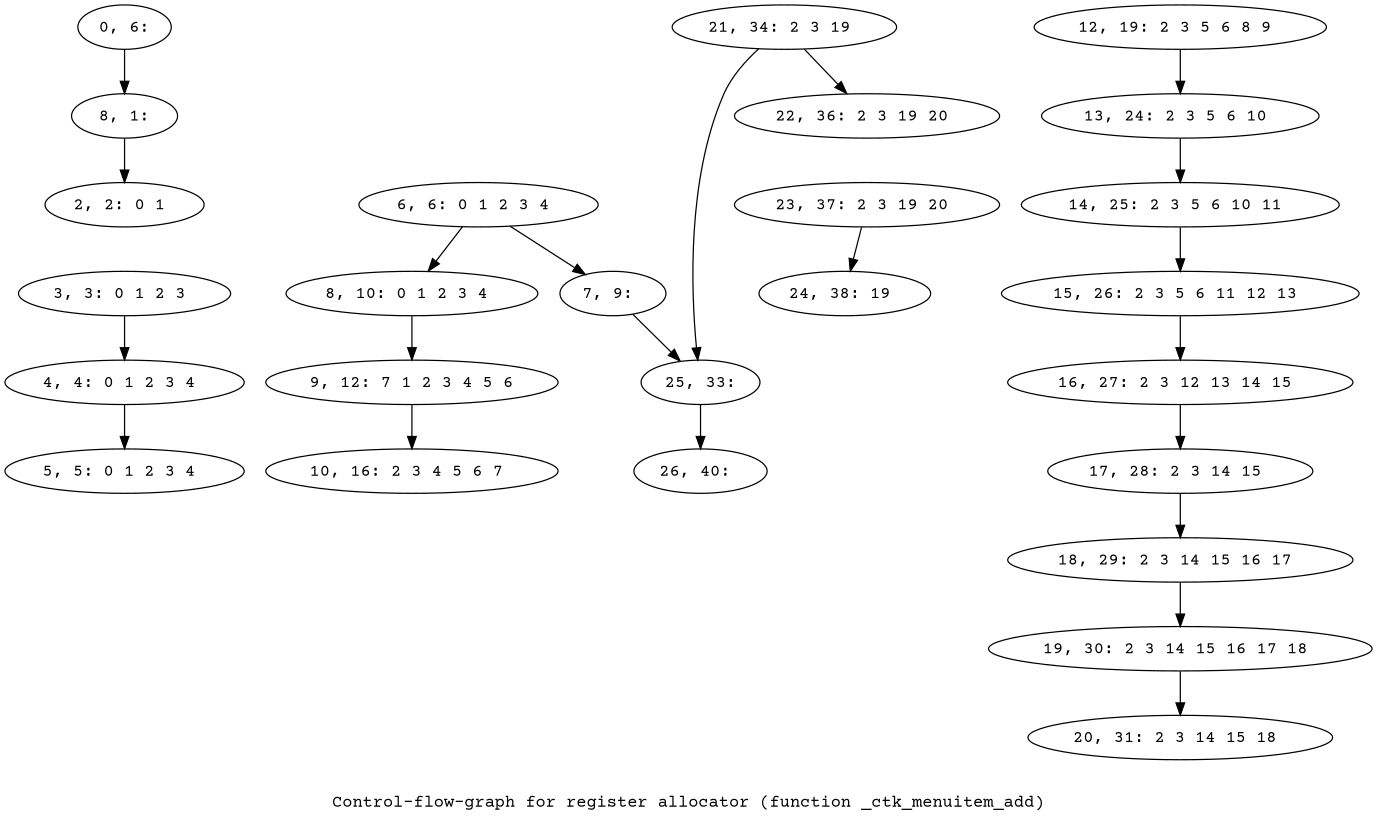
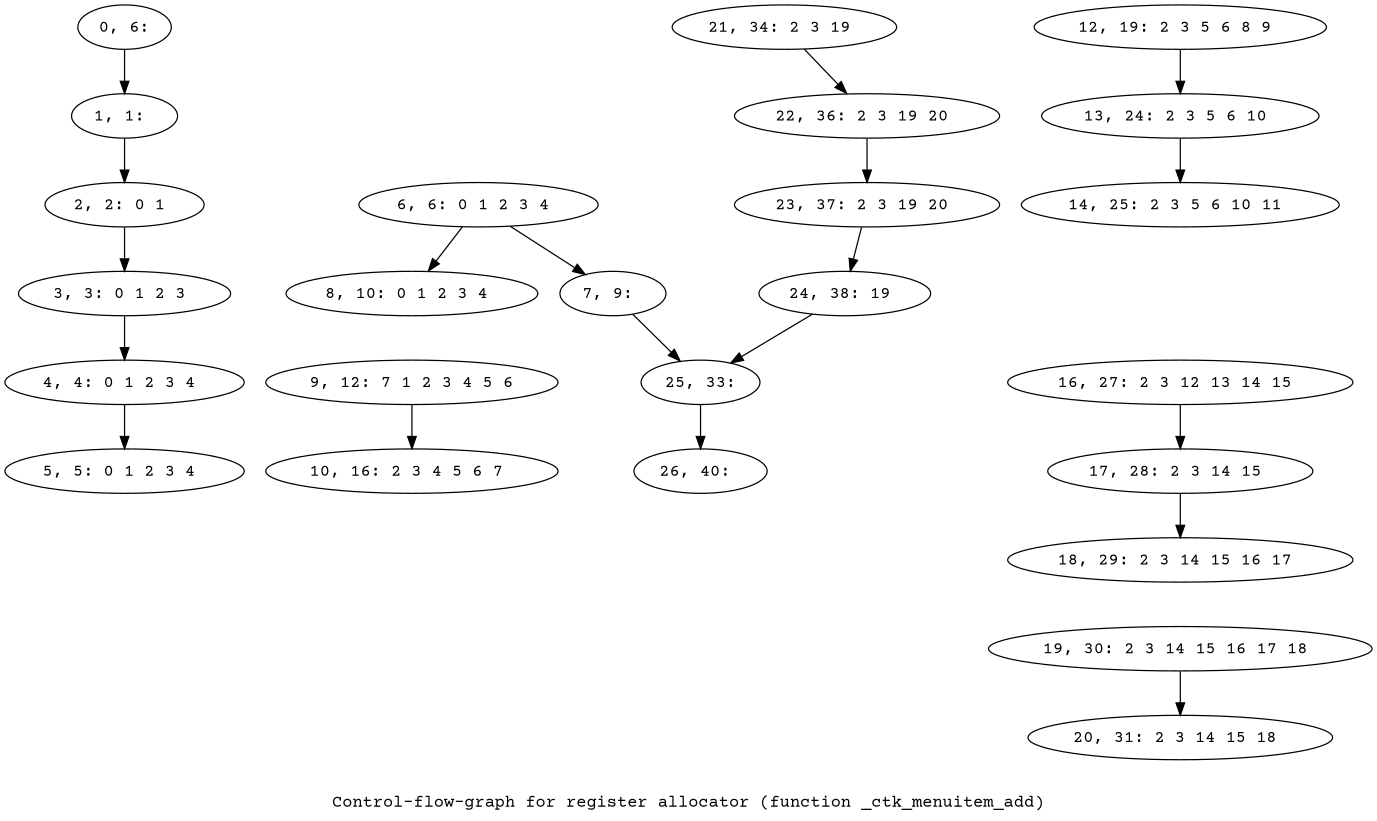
(125, 116) -> (125, 116)
none -> (867, 154)
(698, 191) -> (777, 335)
none -> (125, 243)
(1180, 294) -> none
(412, 332) -> none
(1180, 598) -> none
